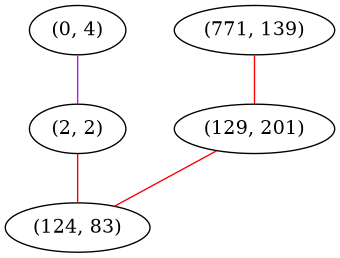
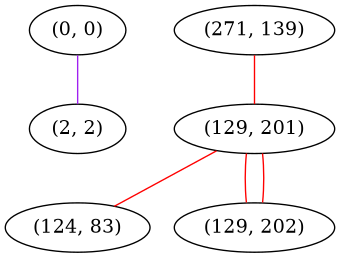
(78, 30) -> (78, 30)
(254, 30) -> (254, 30)
(78, 178) -> none
none -> (254, 228)
